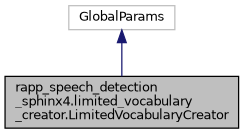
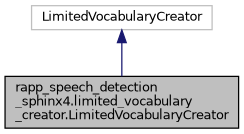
(122, 18) -> (122, 18)
